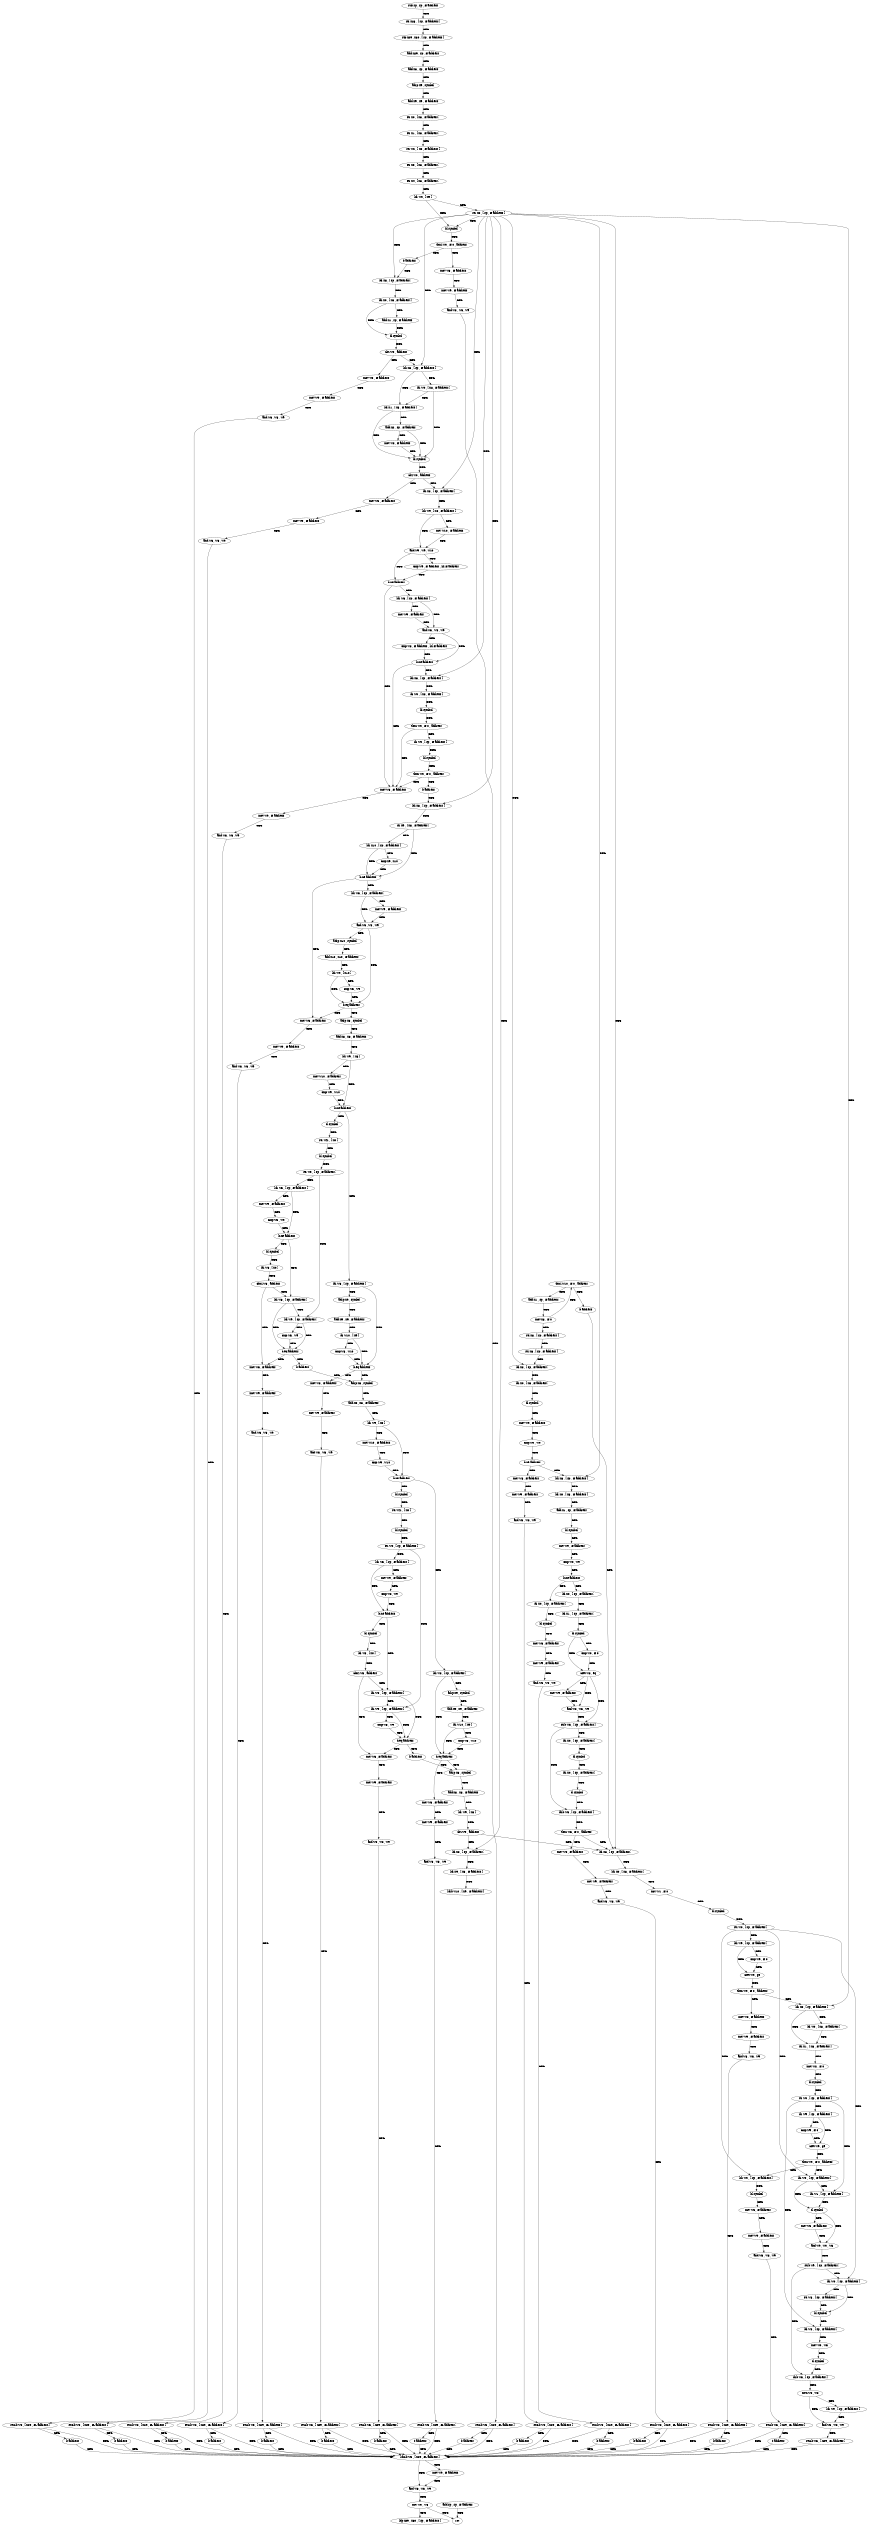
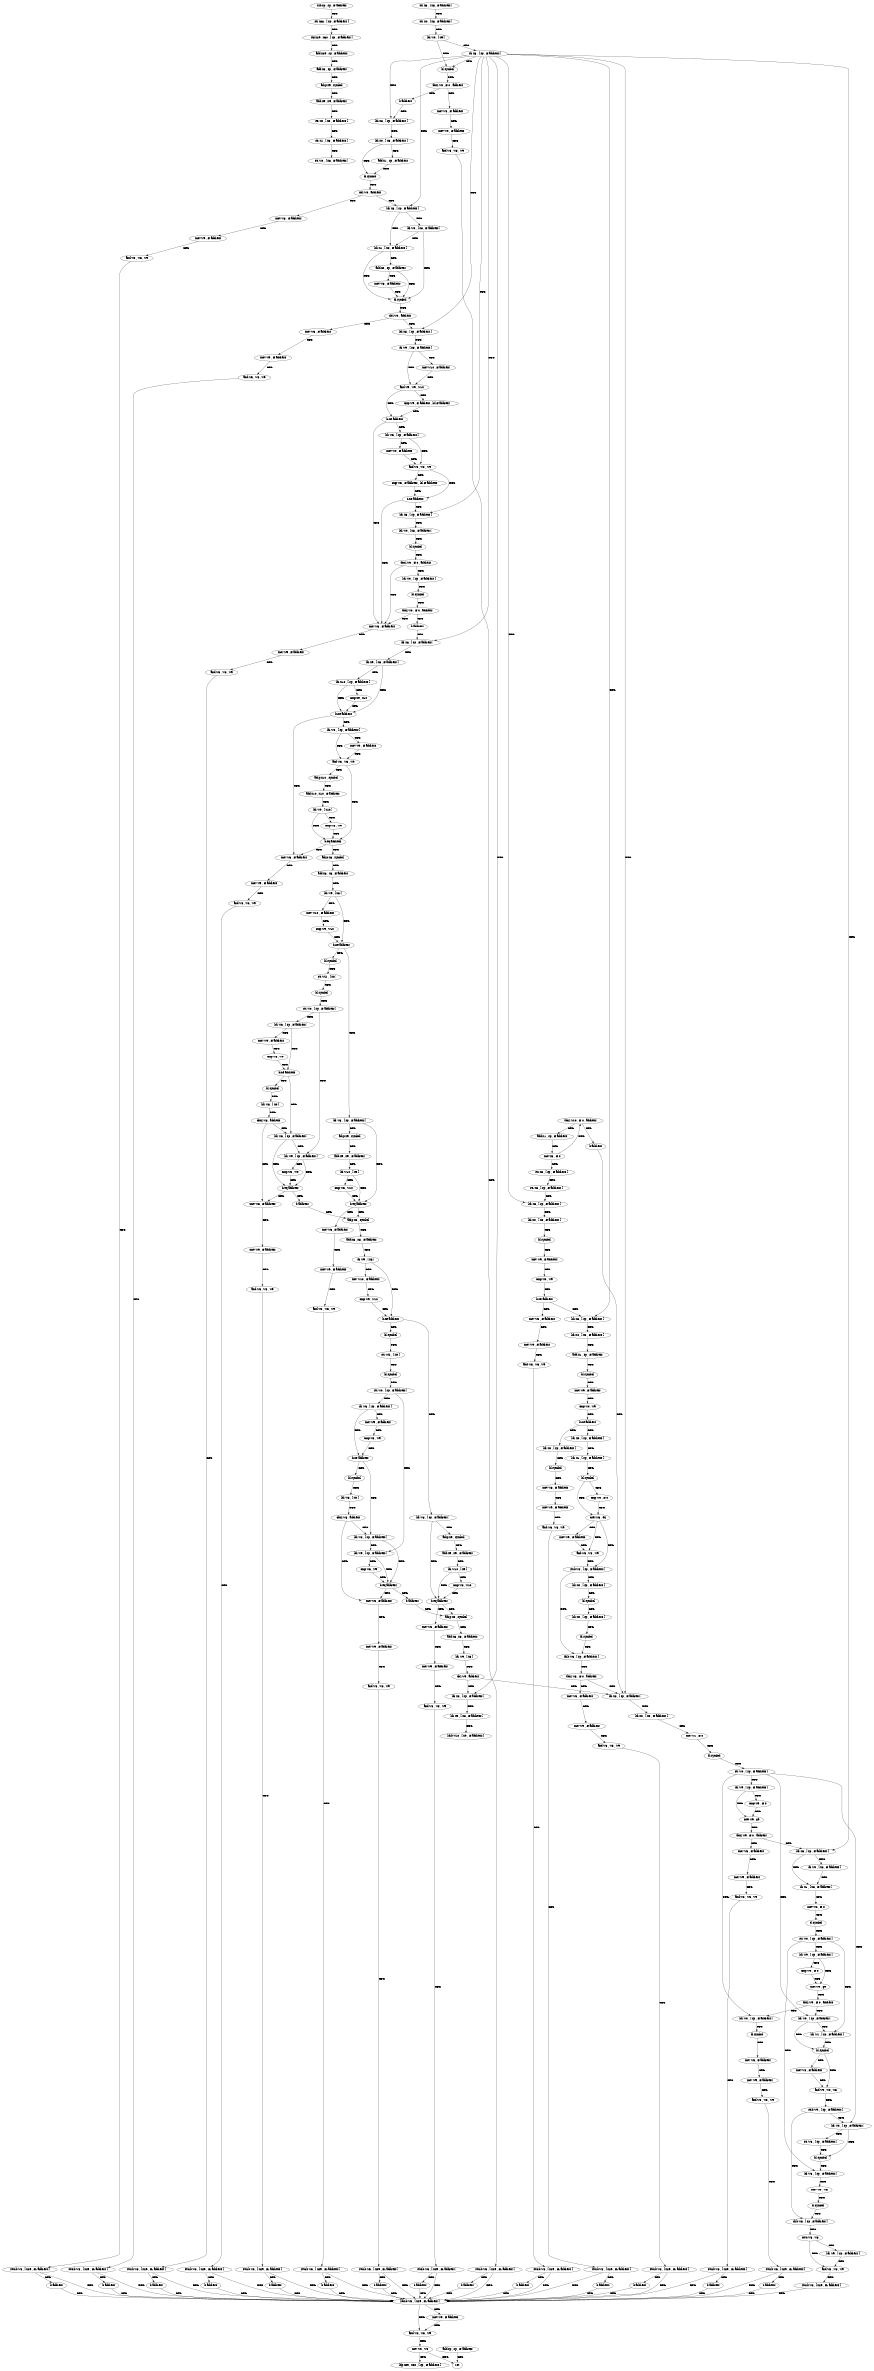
(423, 156) -> none
